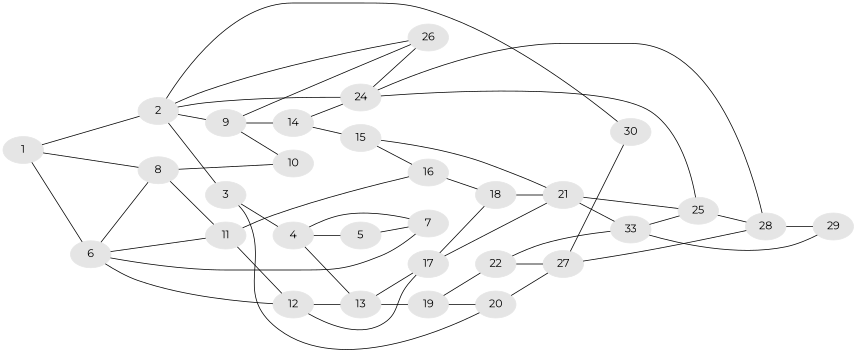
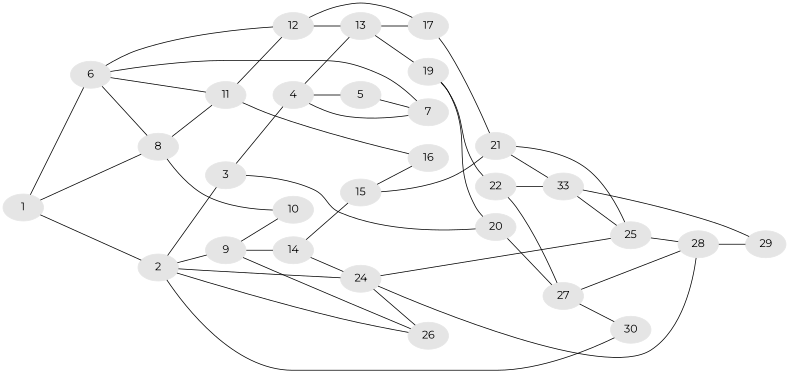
(496, 195) -> none
